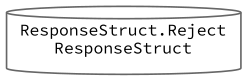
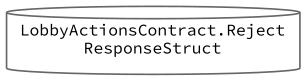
(124, 40) -> (153, 40)
